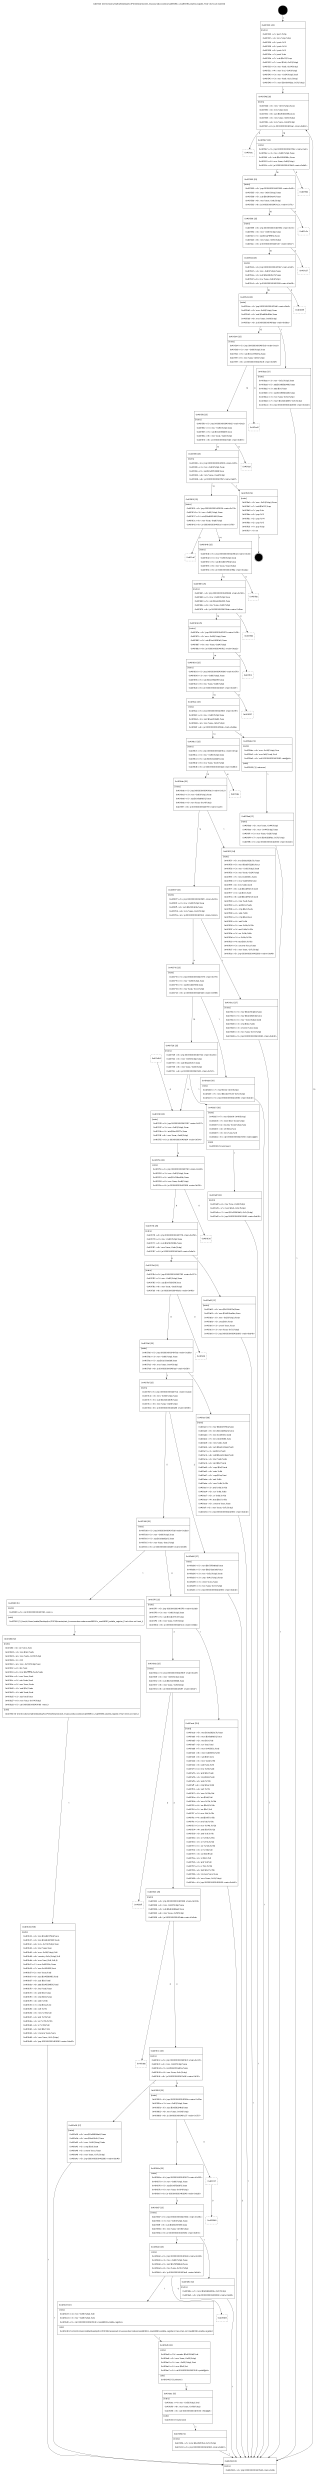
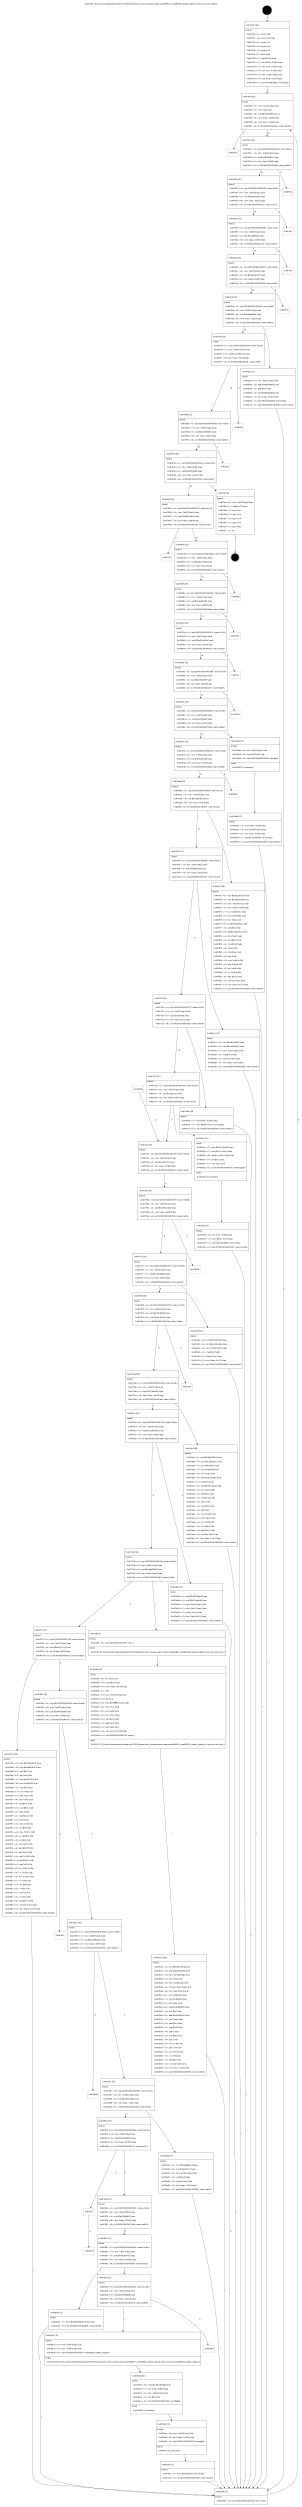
none -> (262, 1741)
